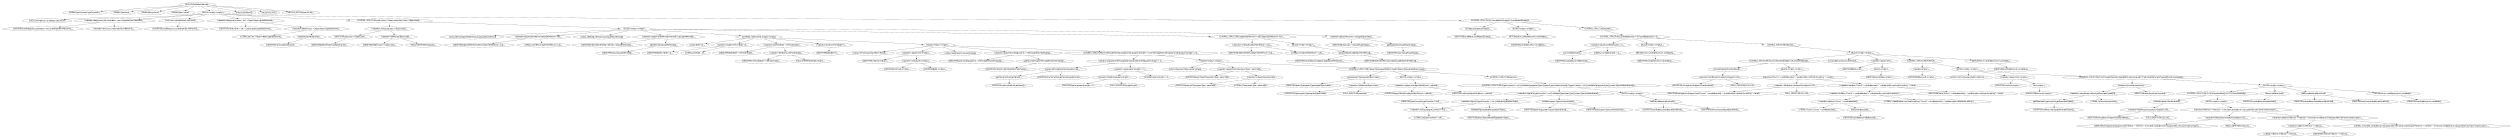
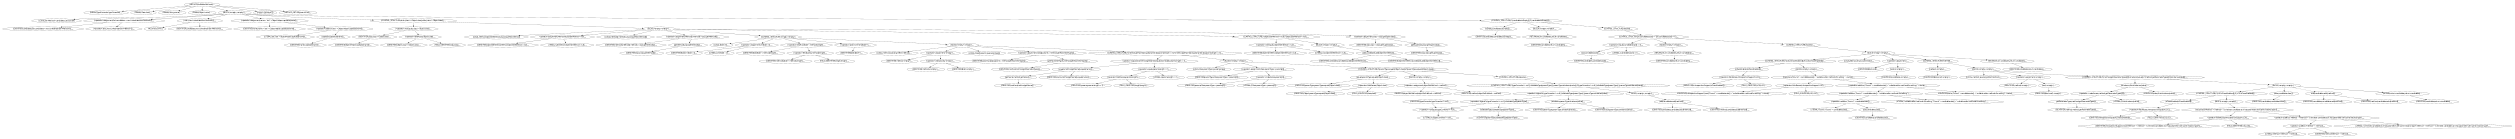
(236, 8) -> (177, 25)
